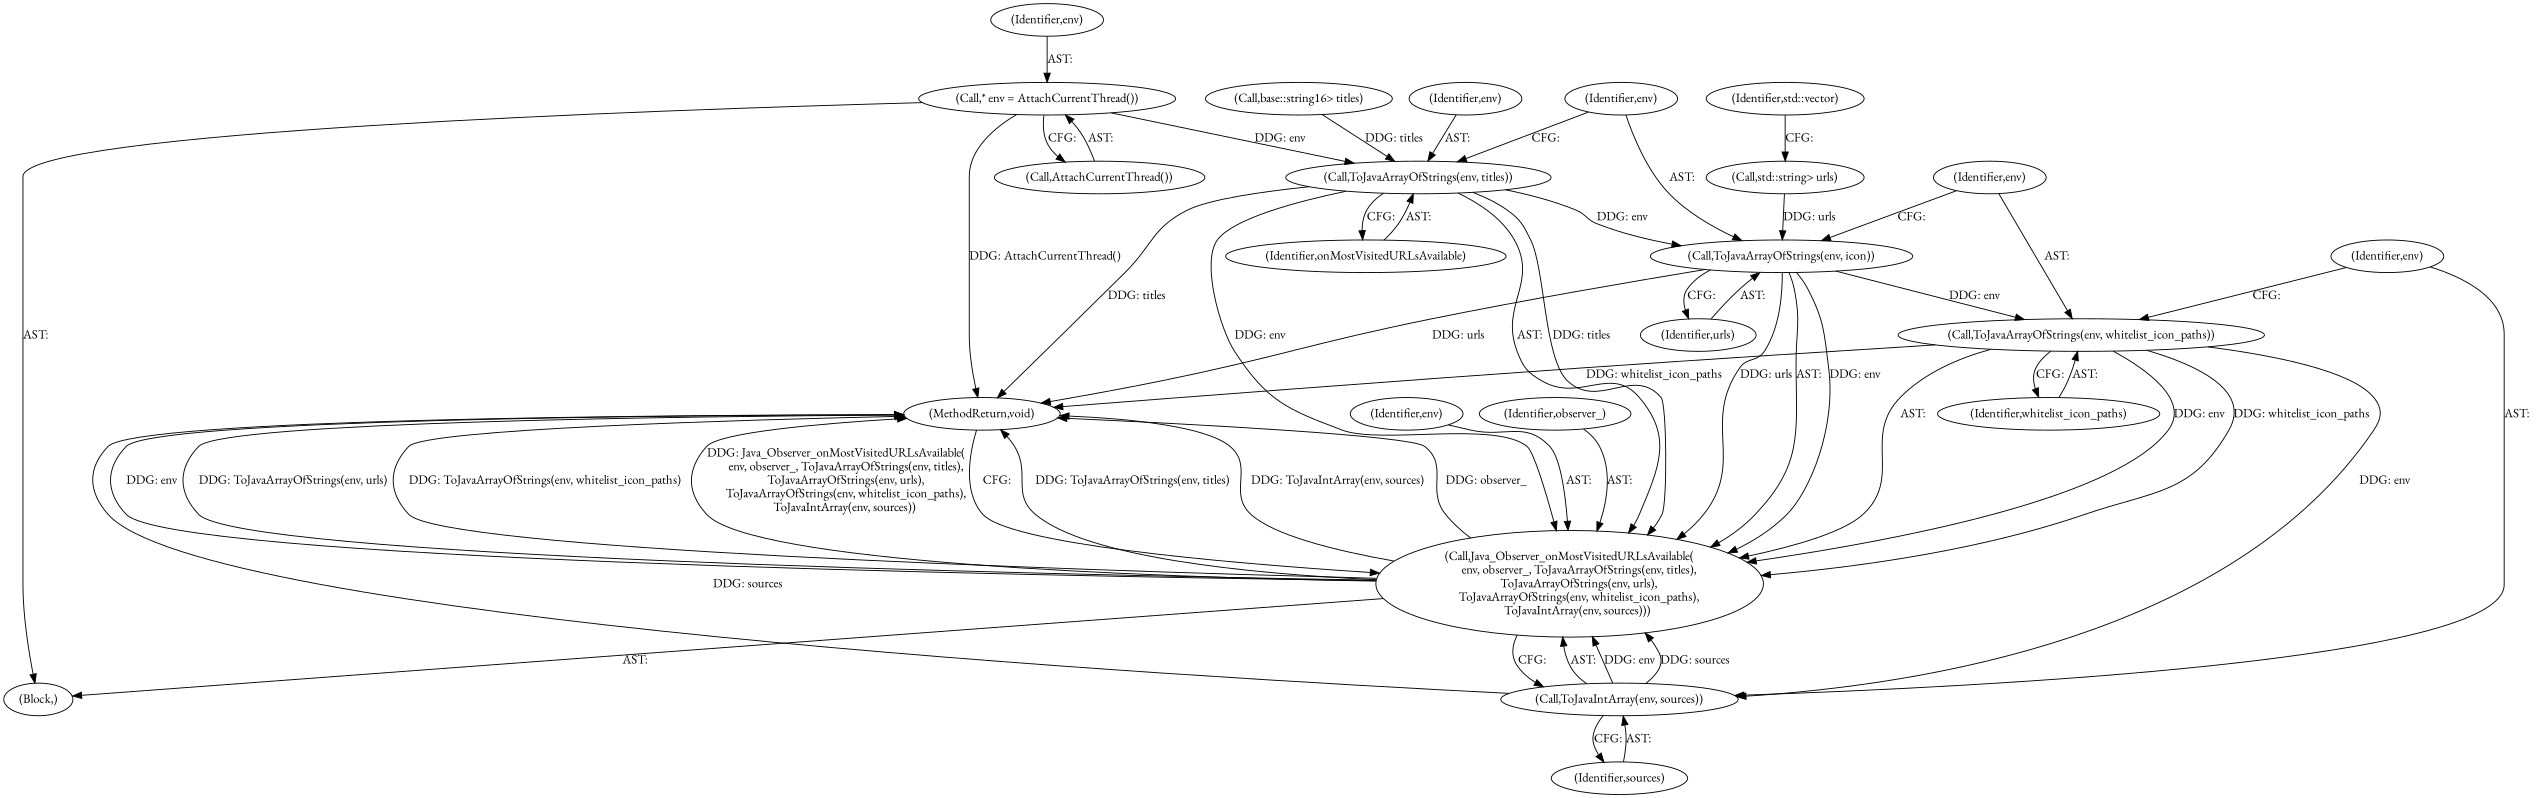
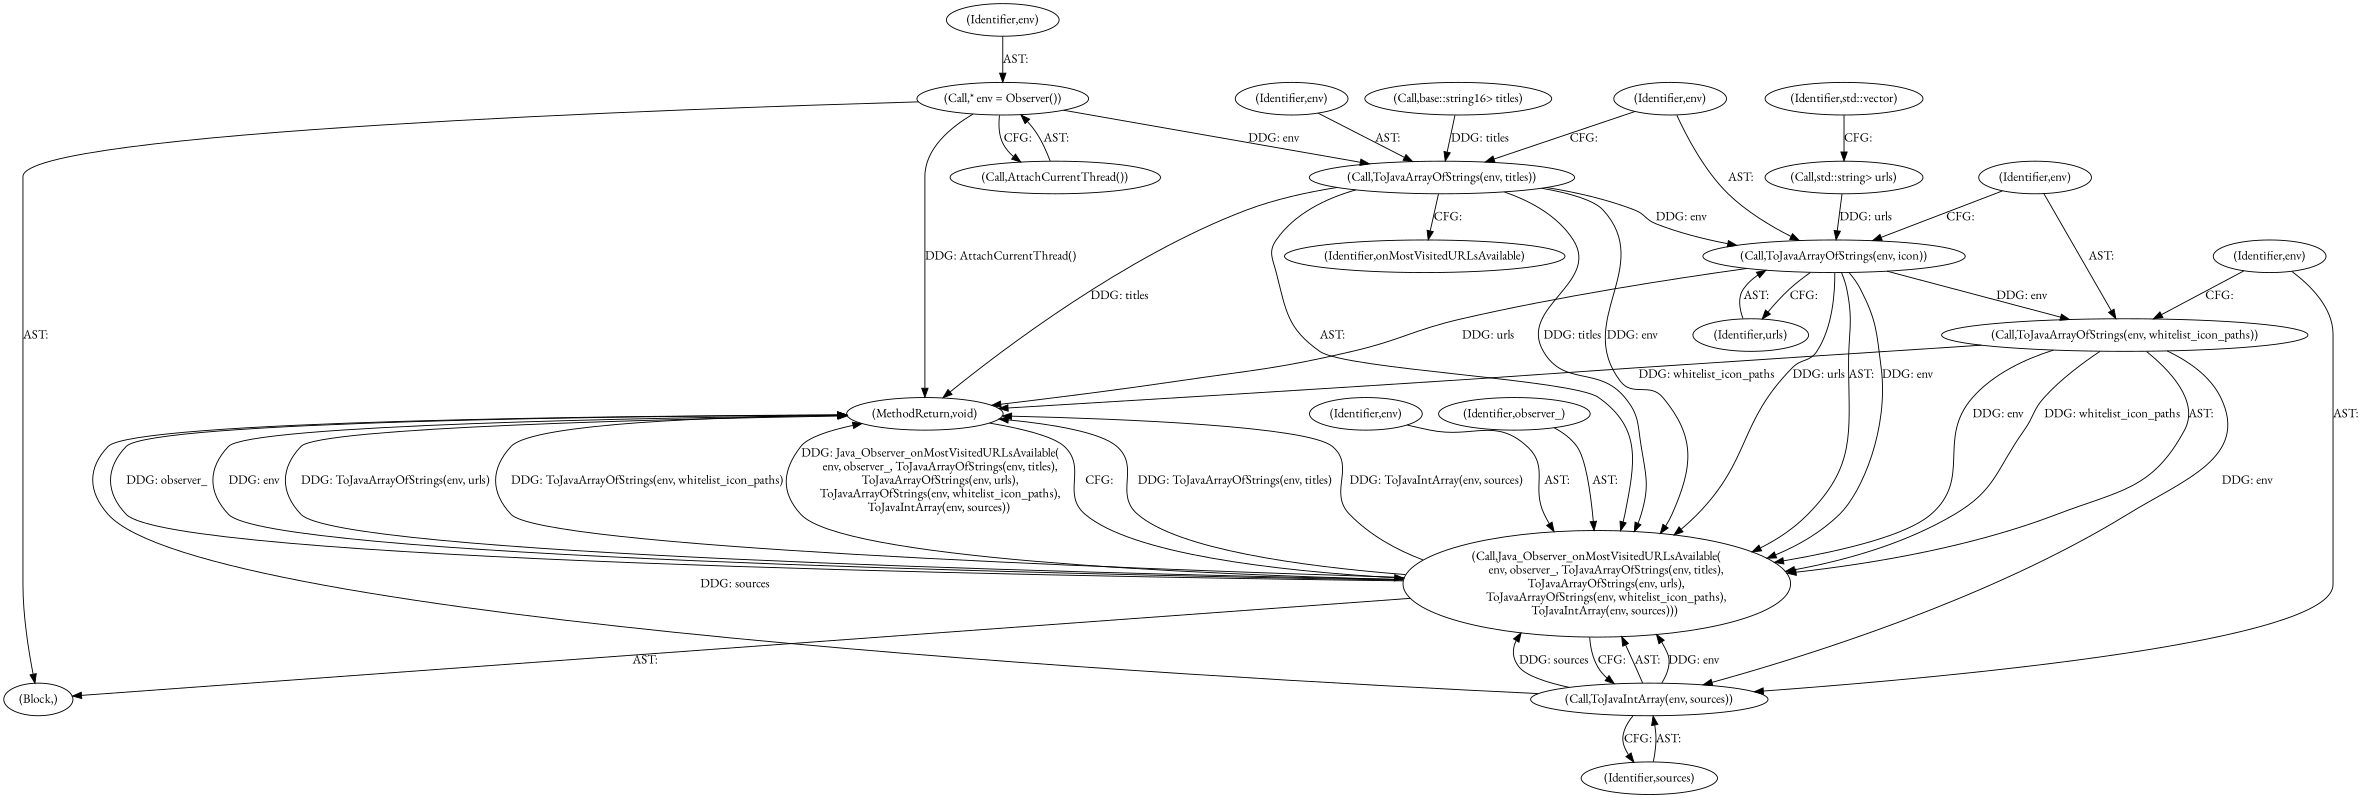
(1047, 99) -> (1003, 99)
(1399, 223) -> none
(2049, 414) -> none
